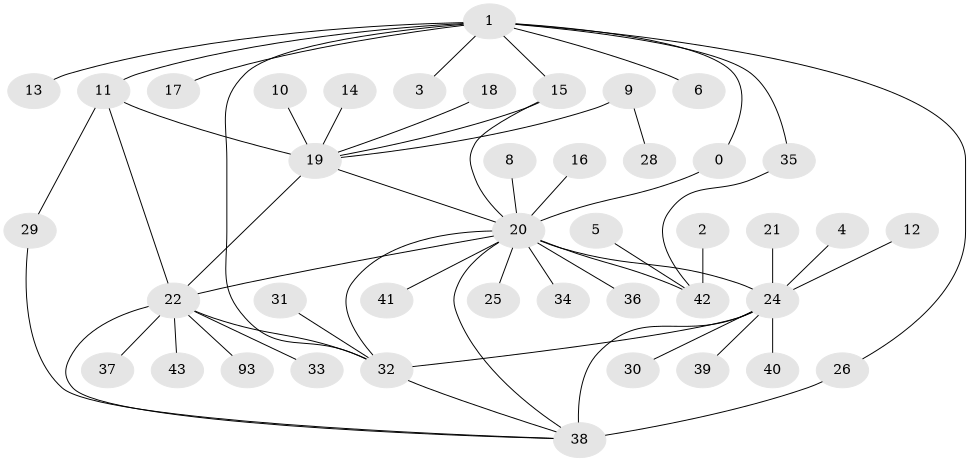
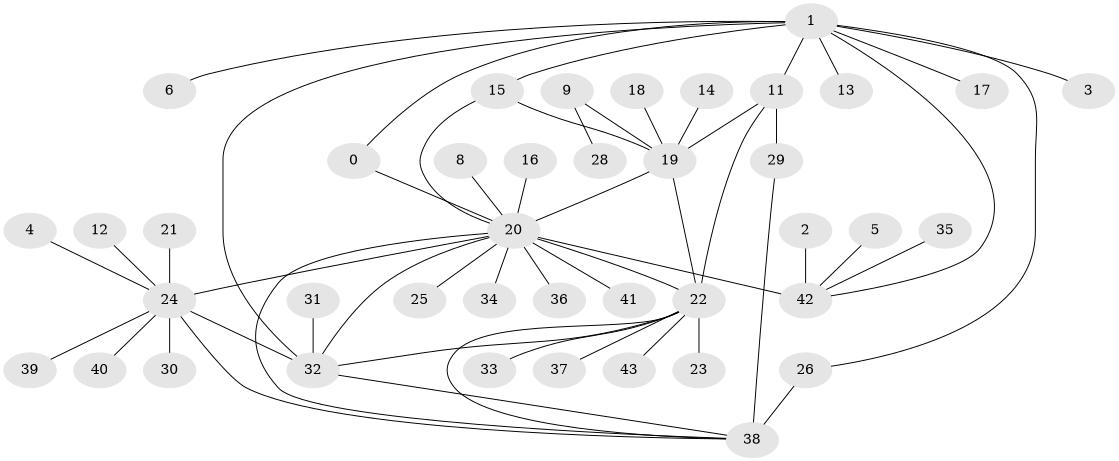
(729, 62) -> (991, 185)
(280, 91) -> none
(247, 370) -> (699, 370)
